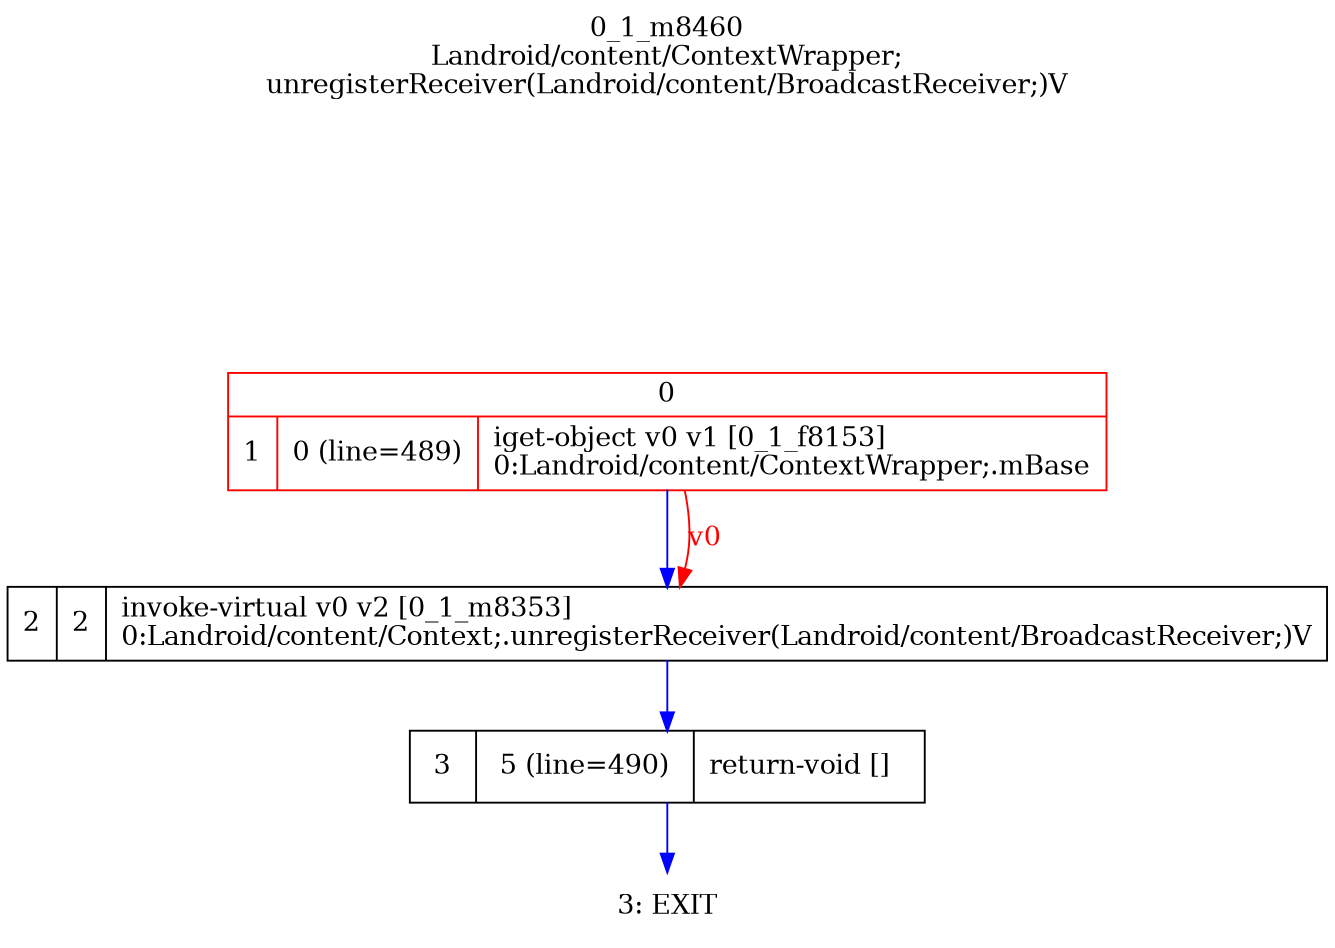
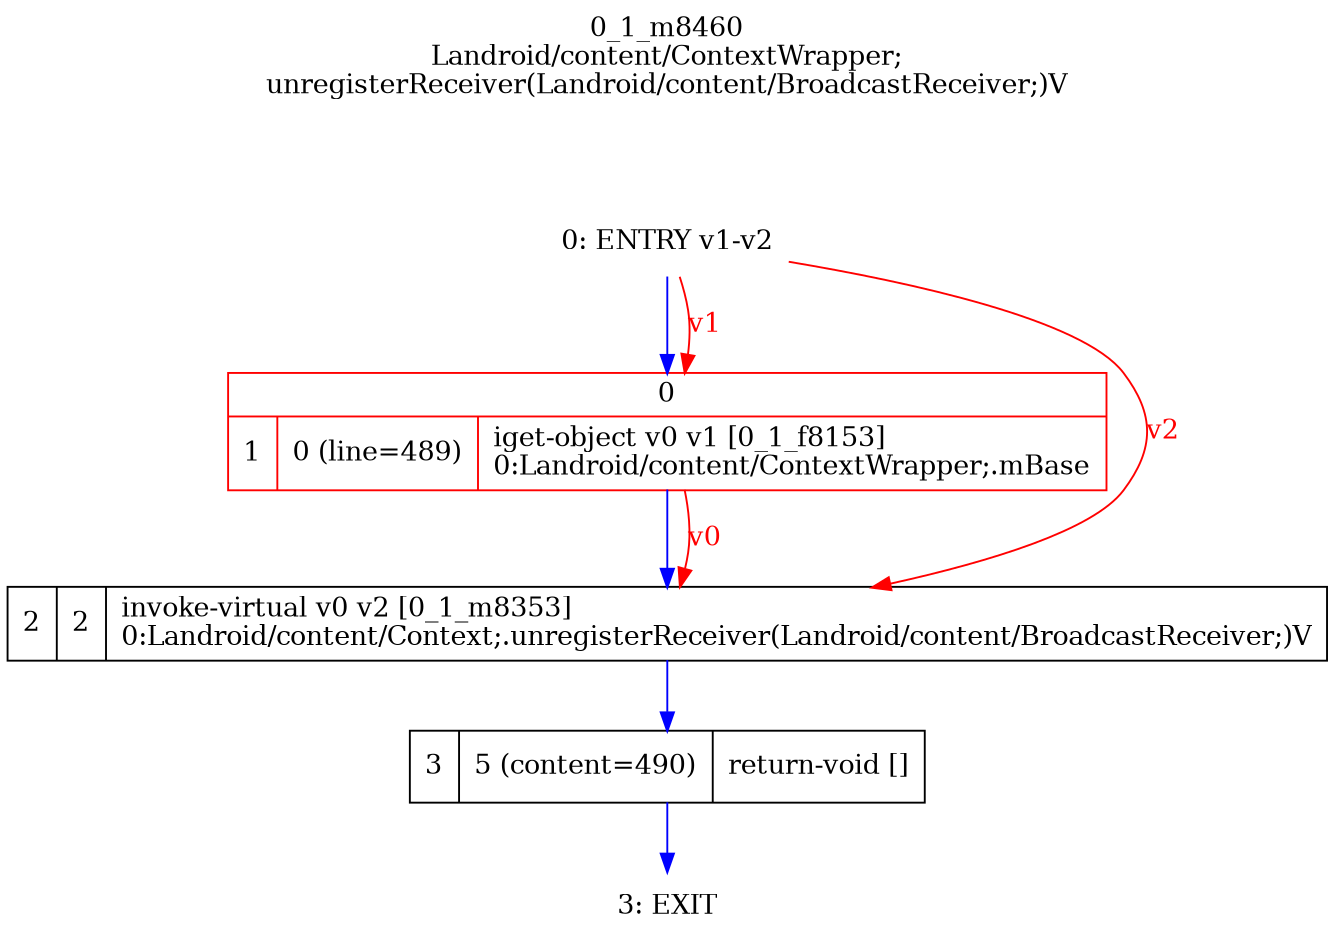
none -> (667, 242)
(585, 766) -> (586, 766)
